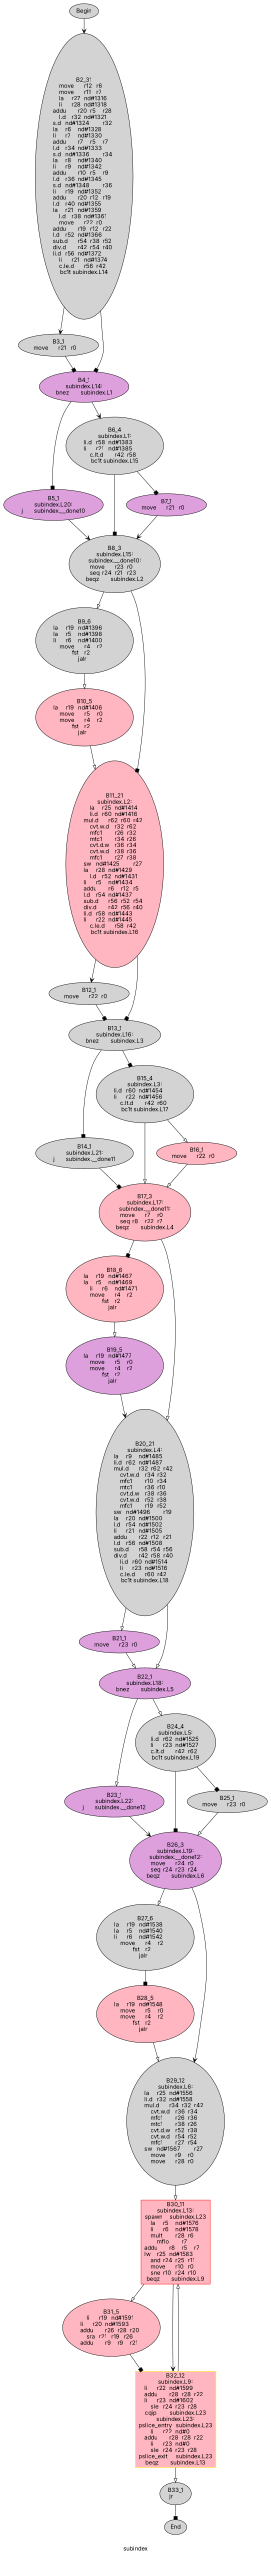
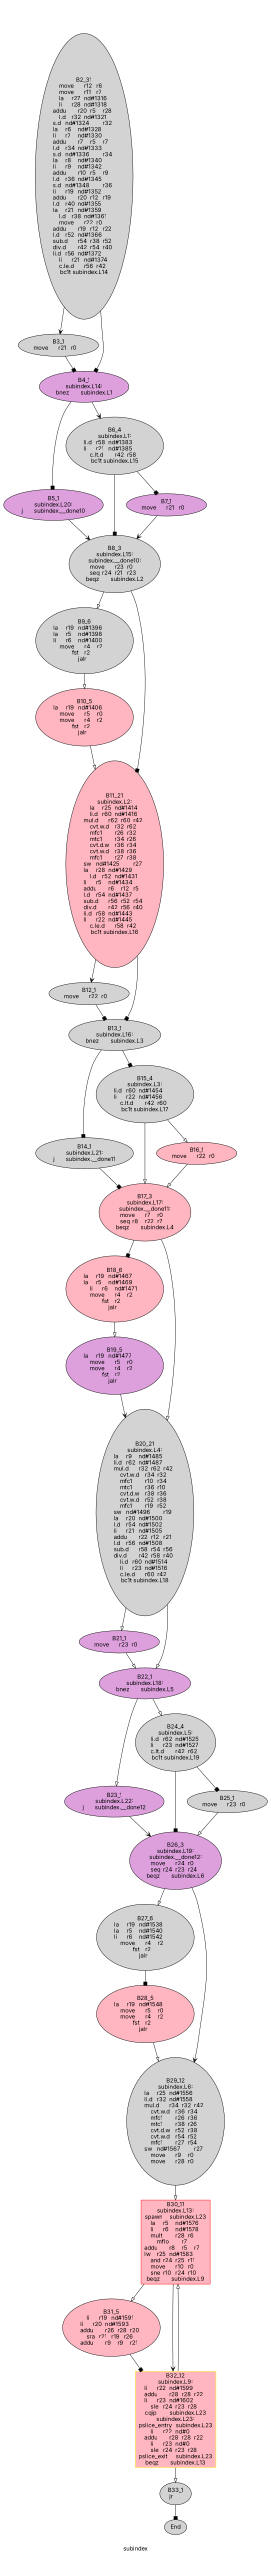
(84, 11) -> none
